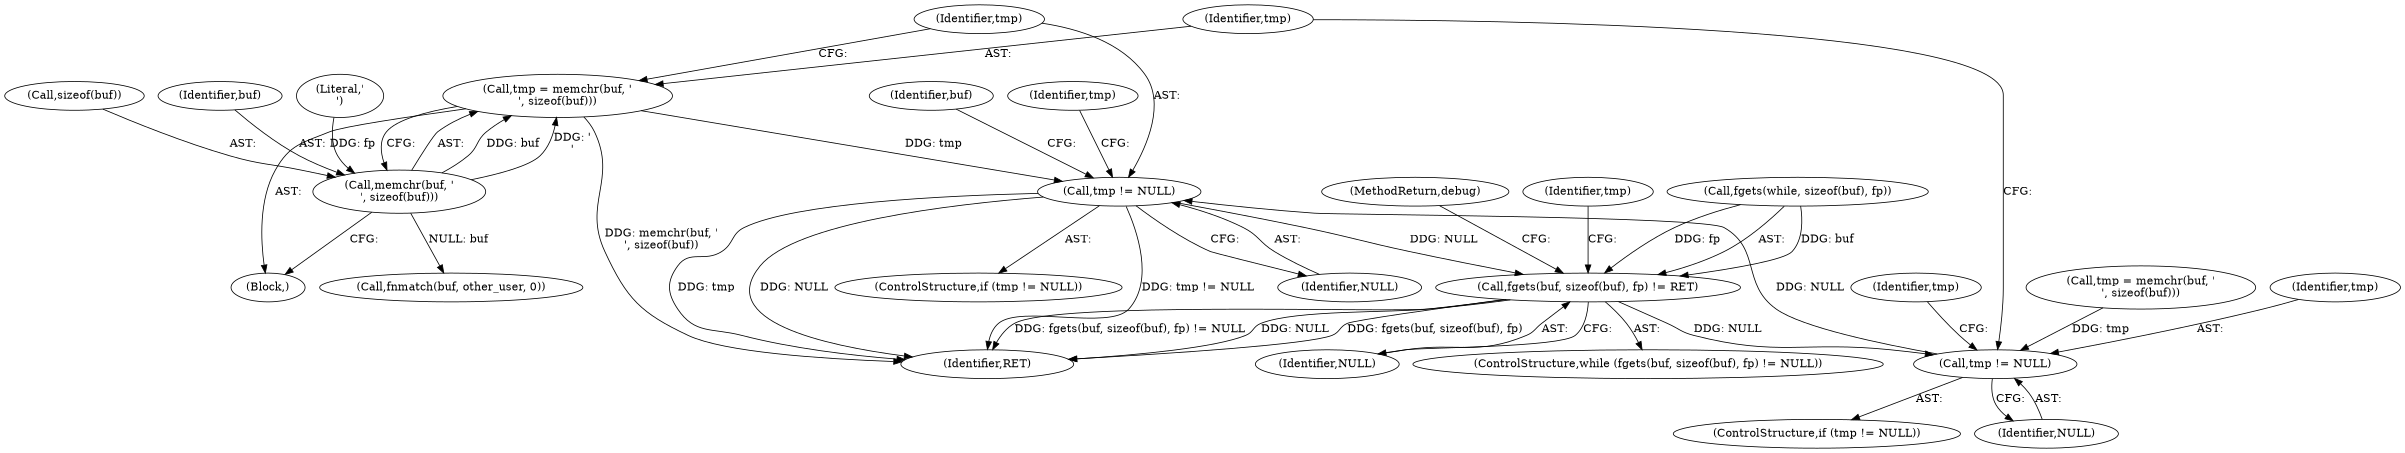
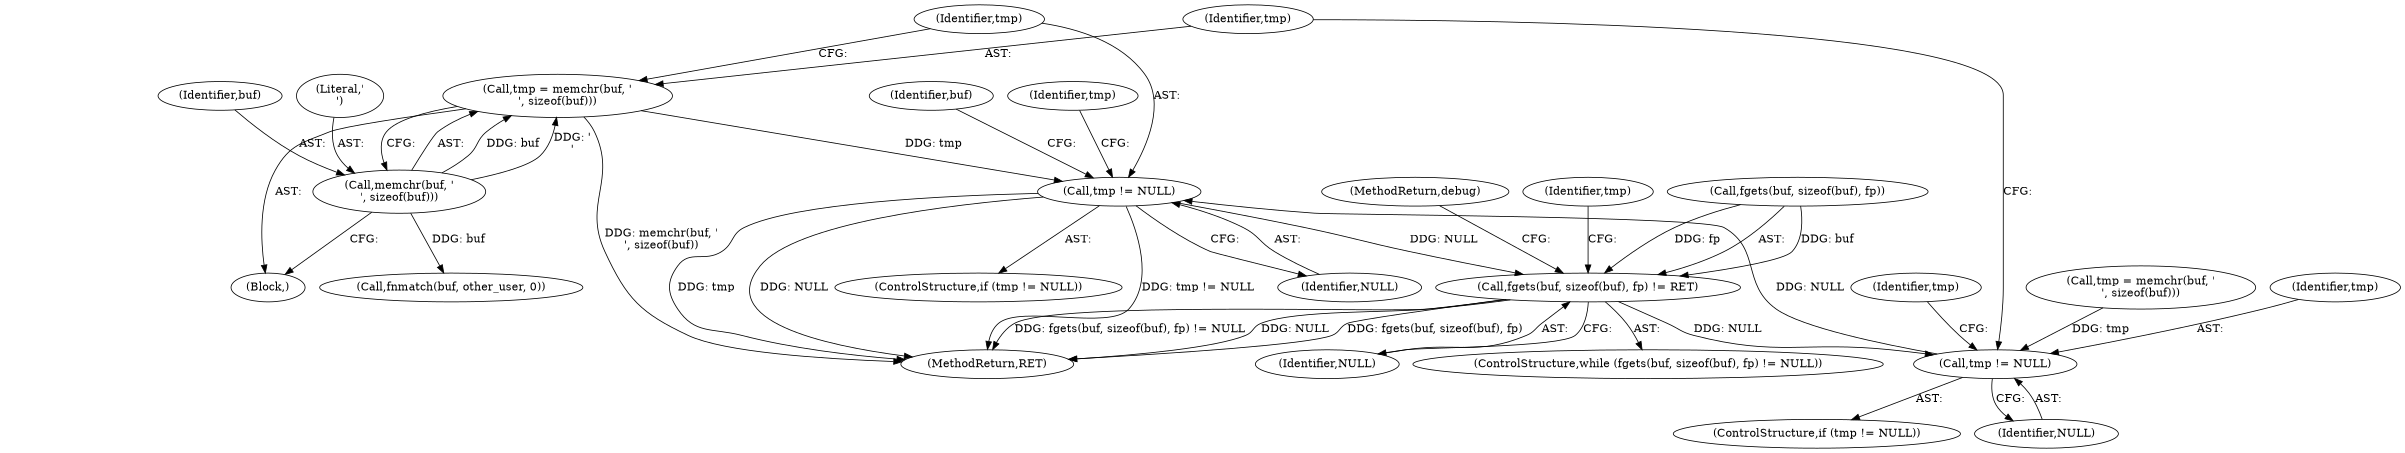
(74, 96) -> none
(353, 144) -> (353, 144)
(1798, 192) -> (1798, 192)
(459, 240) -> (459, 240)
(987, 364) -> (987, 364)
